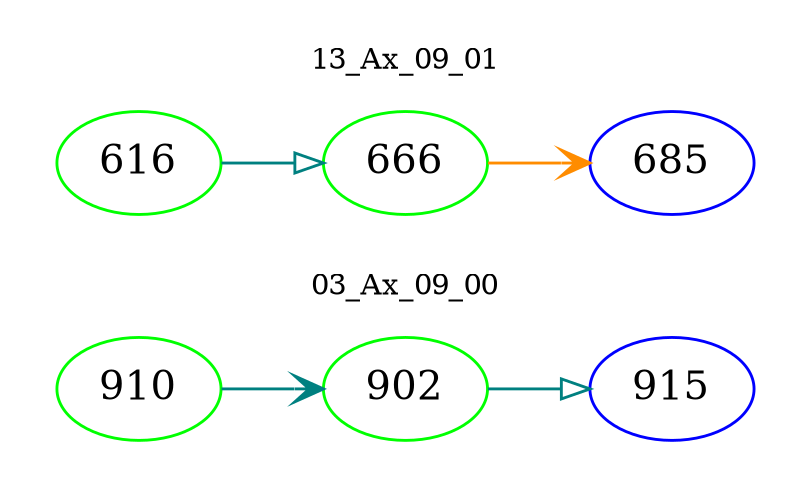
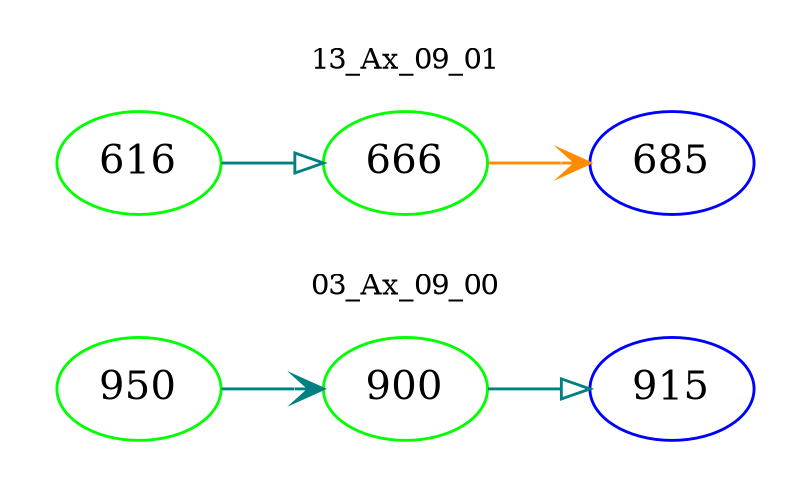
(139, 389) -> (139, 389)
(405, 389) -> (405, 389)
